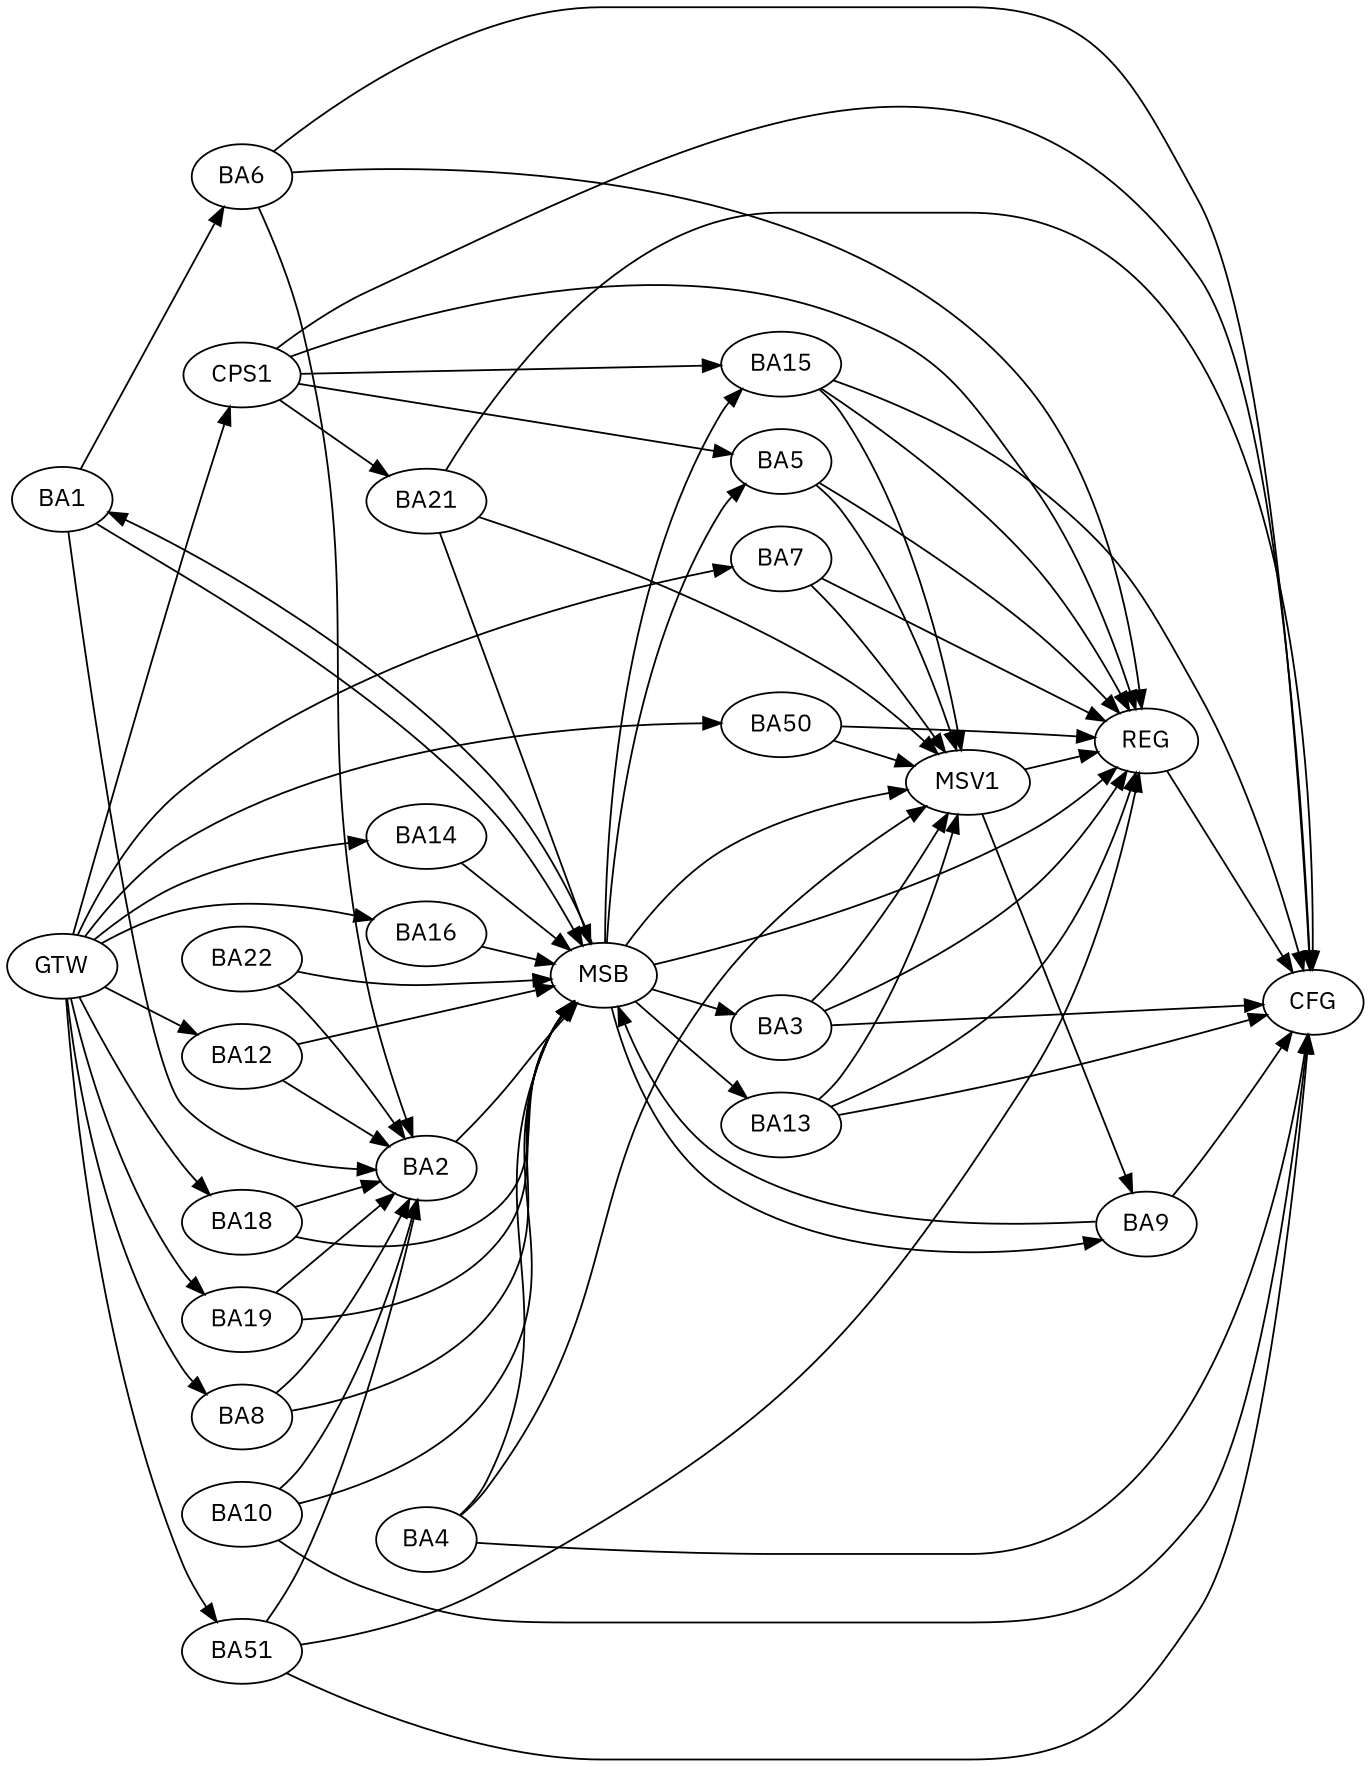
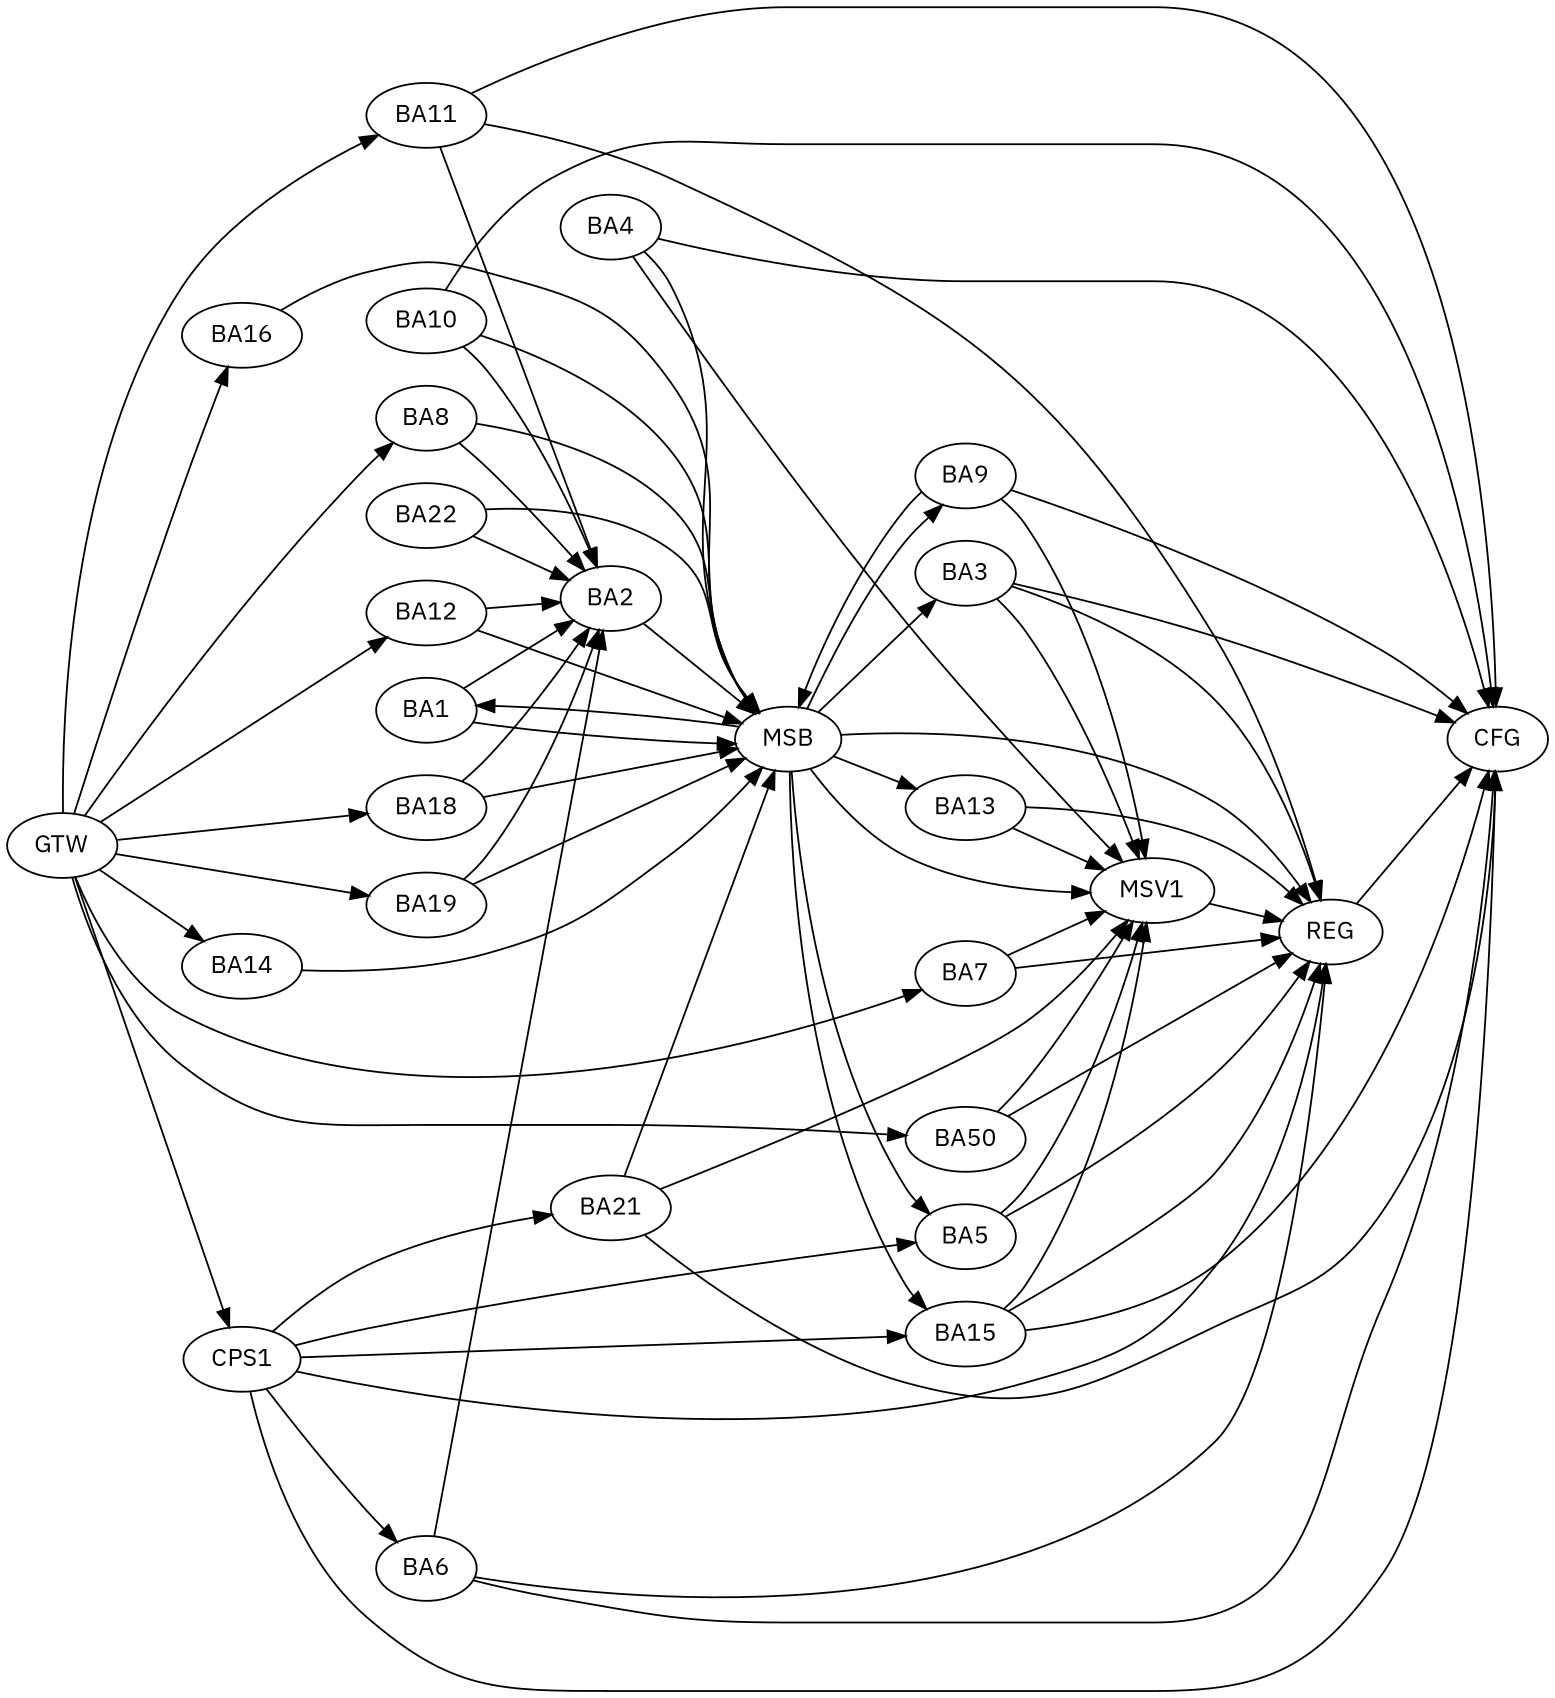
(148, 346) -> (324, 1461)
(1054, 995) -> (1093, 660)
(1045, 1073) -> none
(242, 1651) -> (426, 115)
